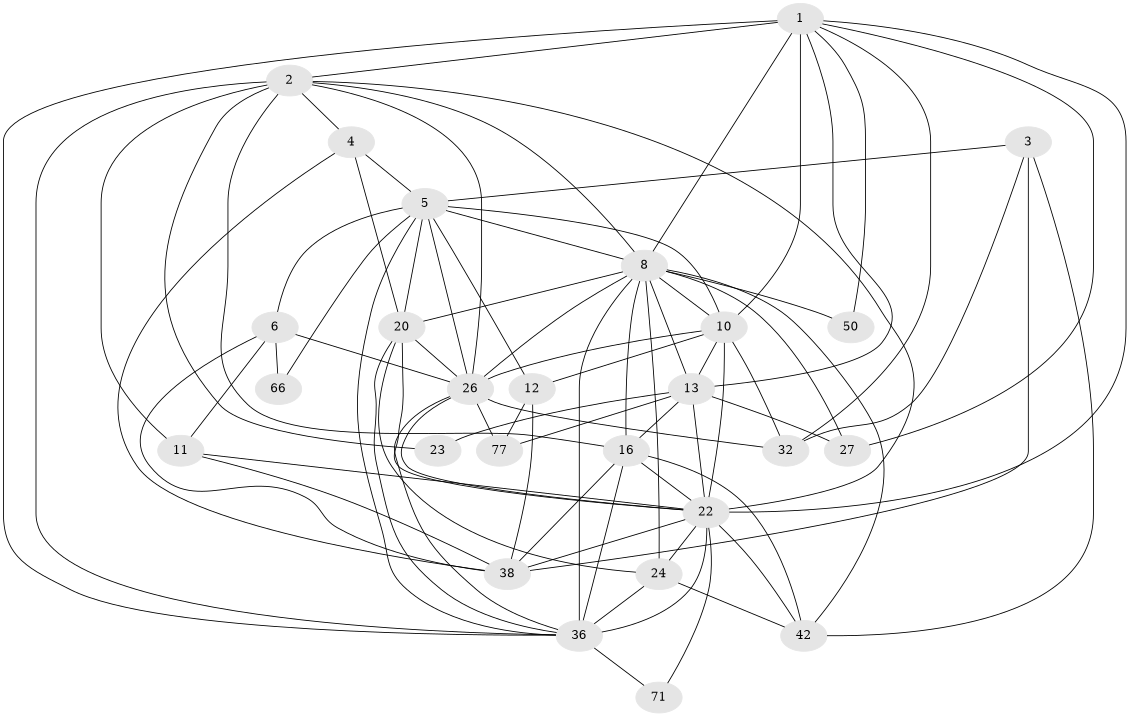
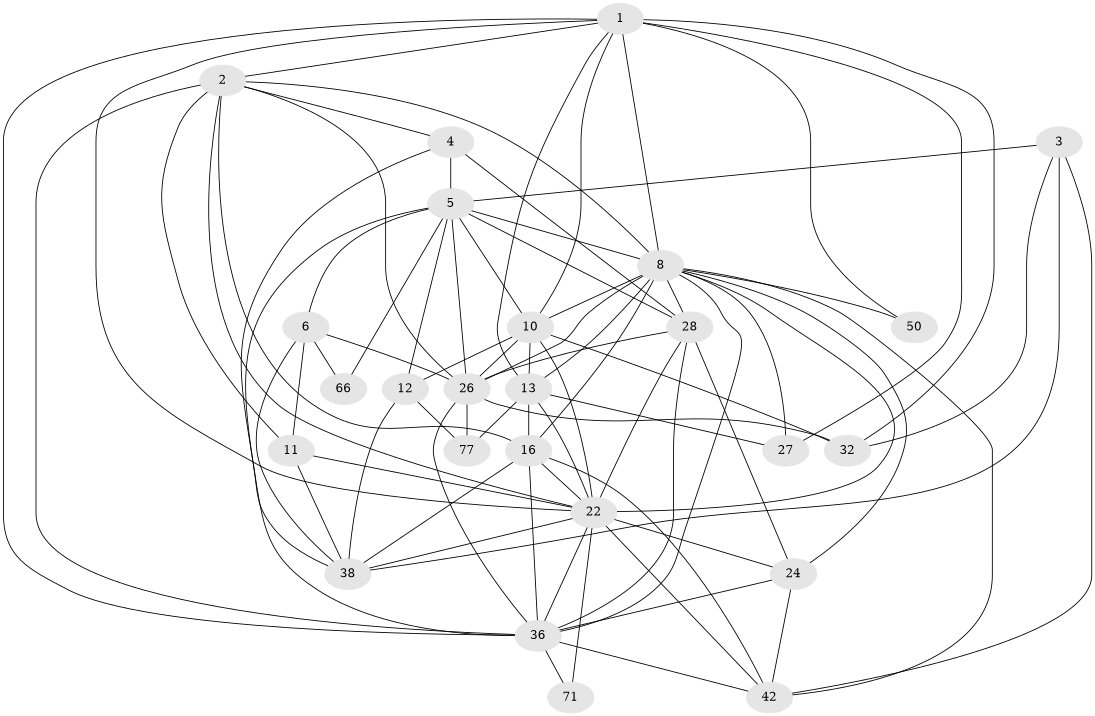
(402, 327) -> (690, 327)
(438, 451) -> none
(498, 490) -> (890, 447)
none -> (654, 667)
